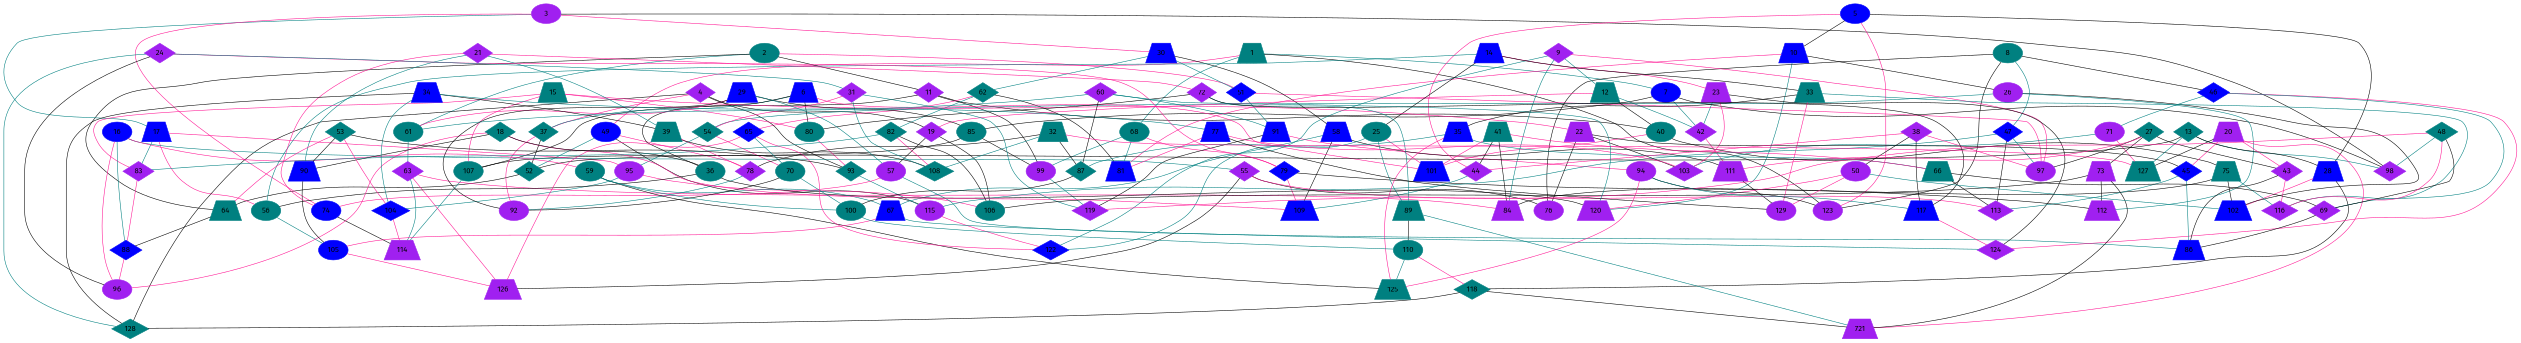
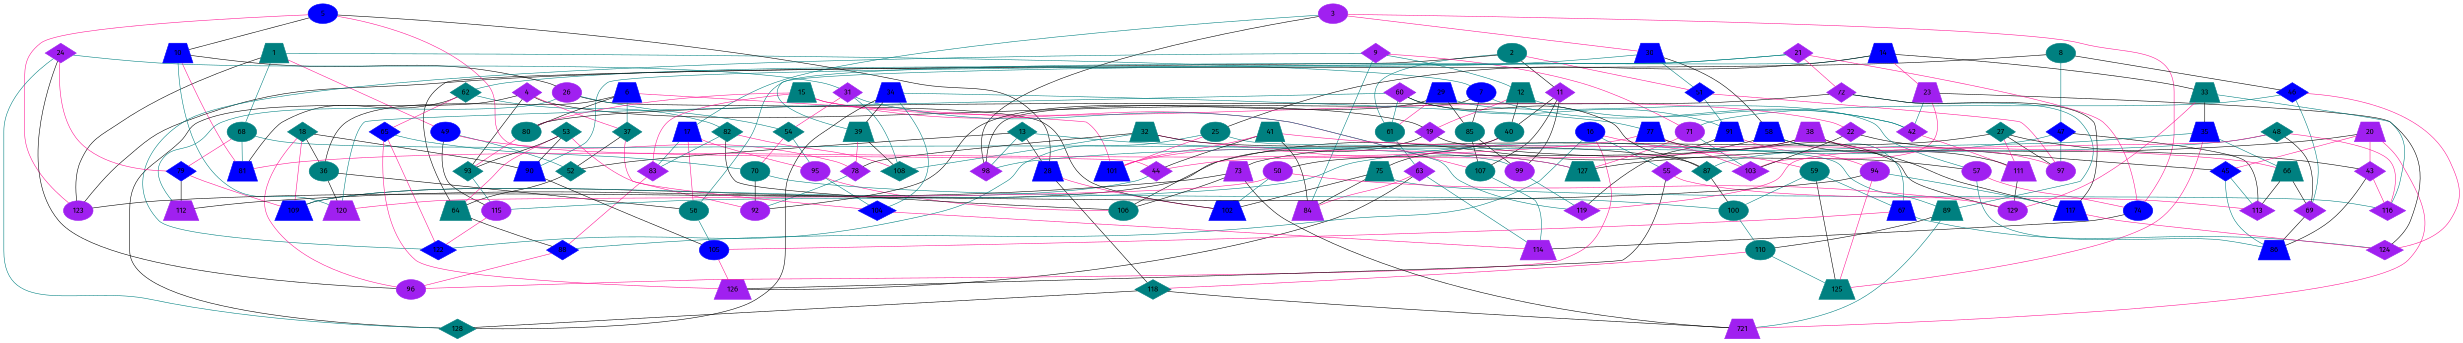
(1828, 82) -> (1546, 74)
(1579, 132) -> (1851, 132)
(1916, 132) -> (1810, 132)
(1549, 211) -> none
(454, 229) -> (1088, 270)
